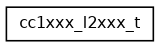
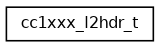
(80, 24) -> (80, 24)
